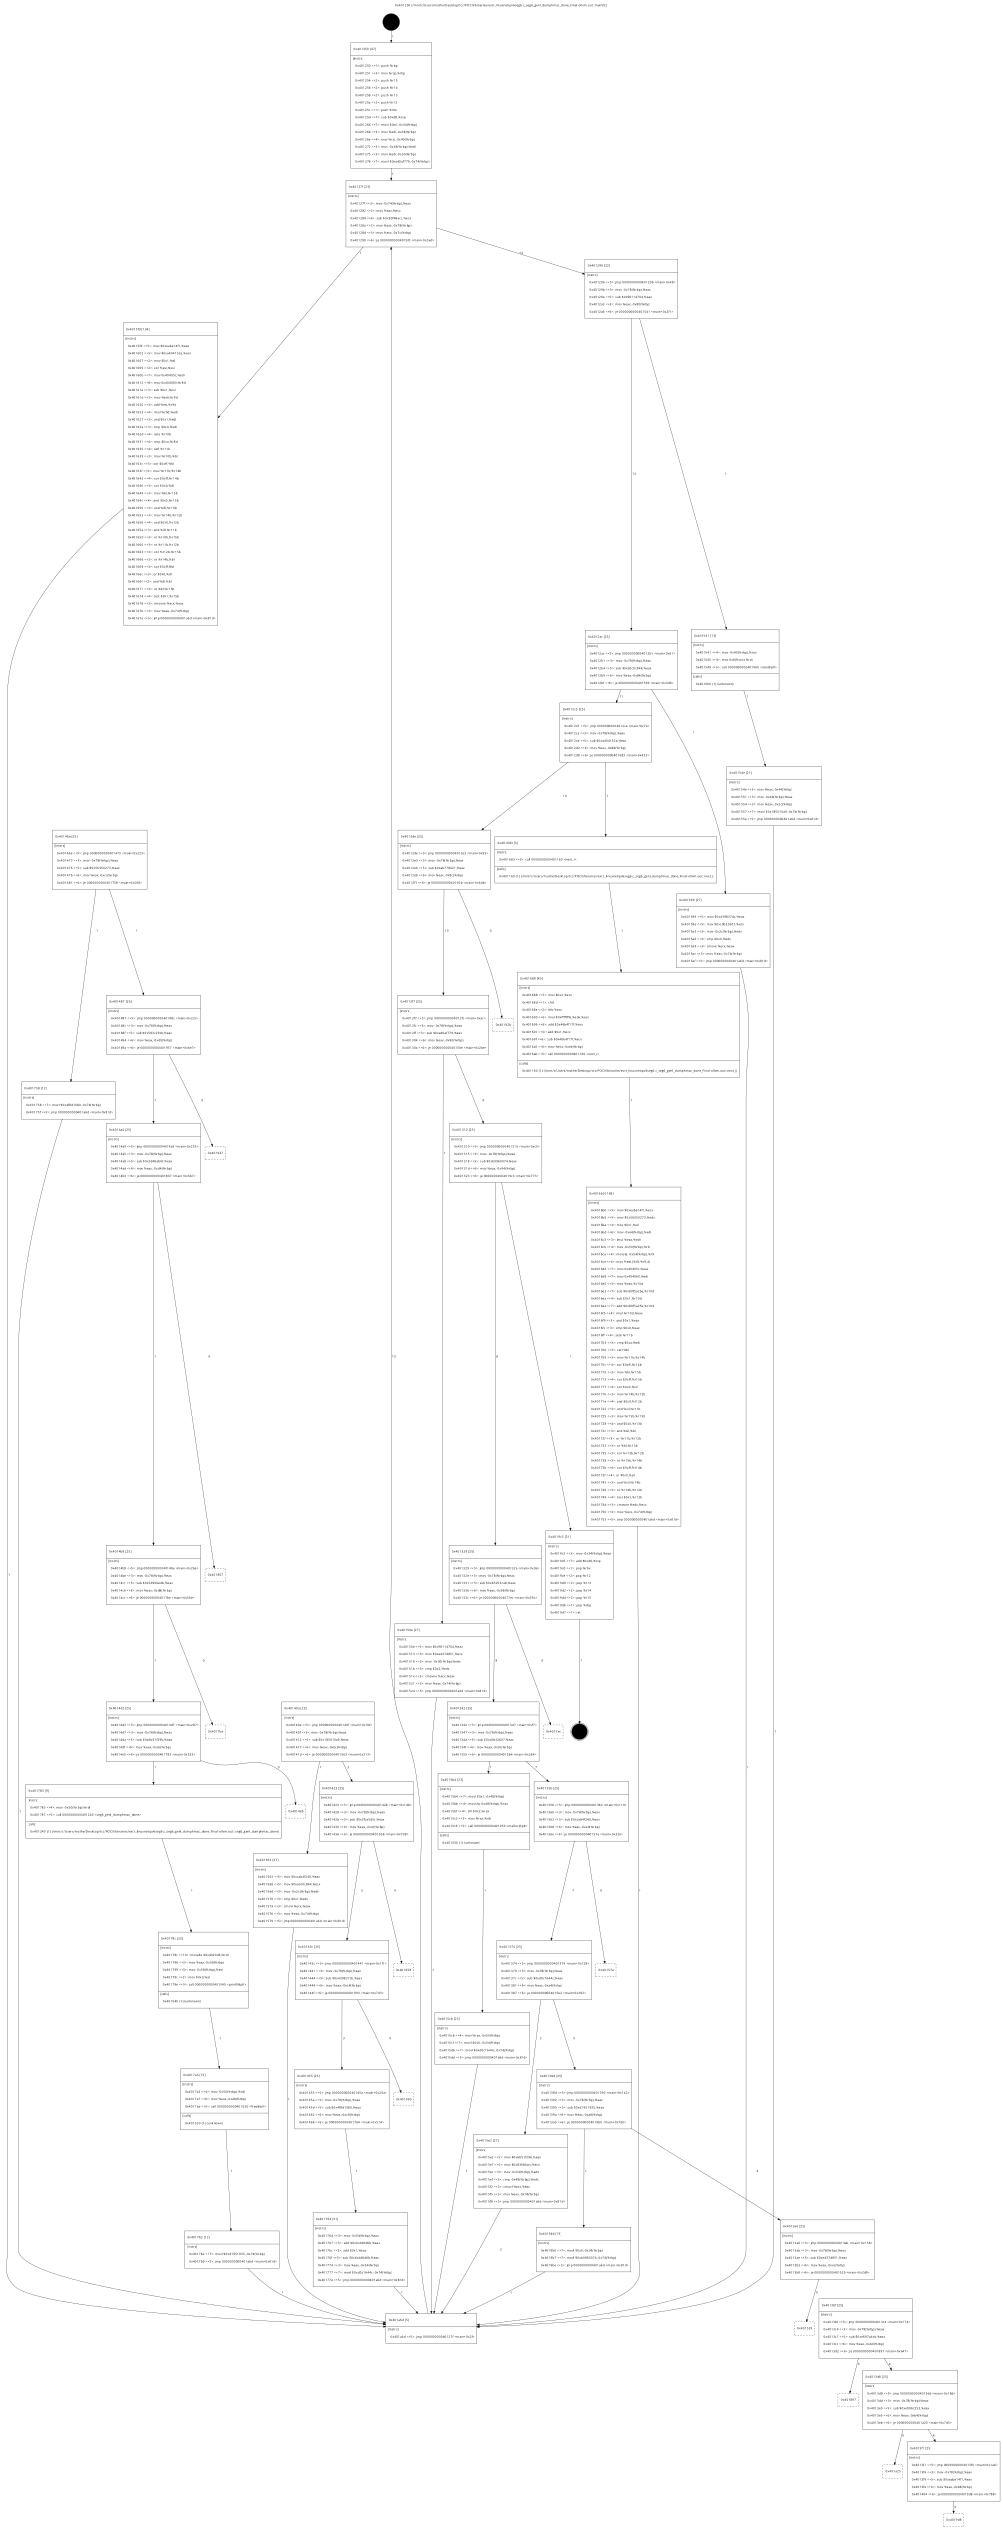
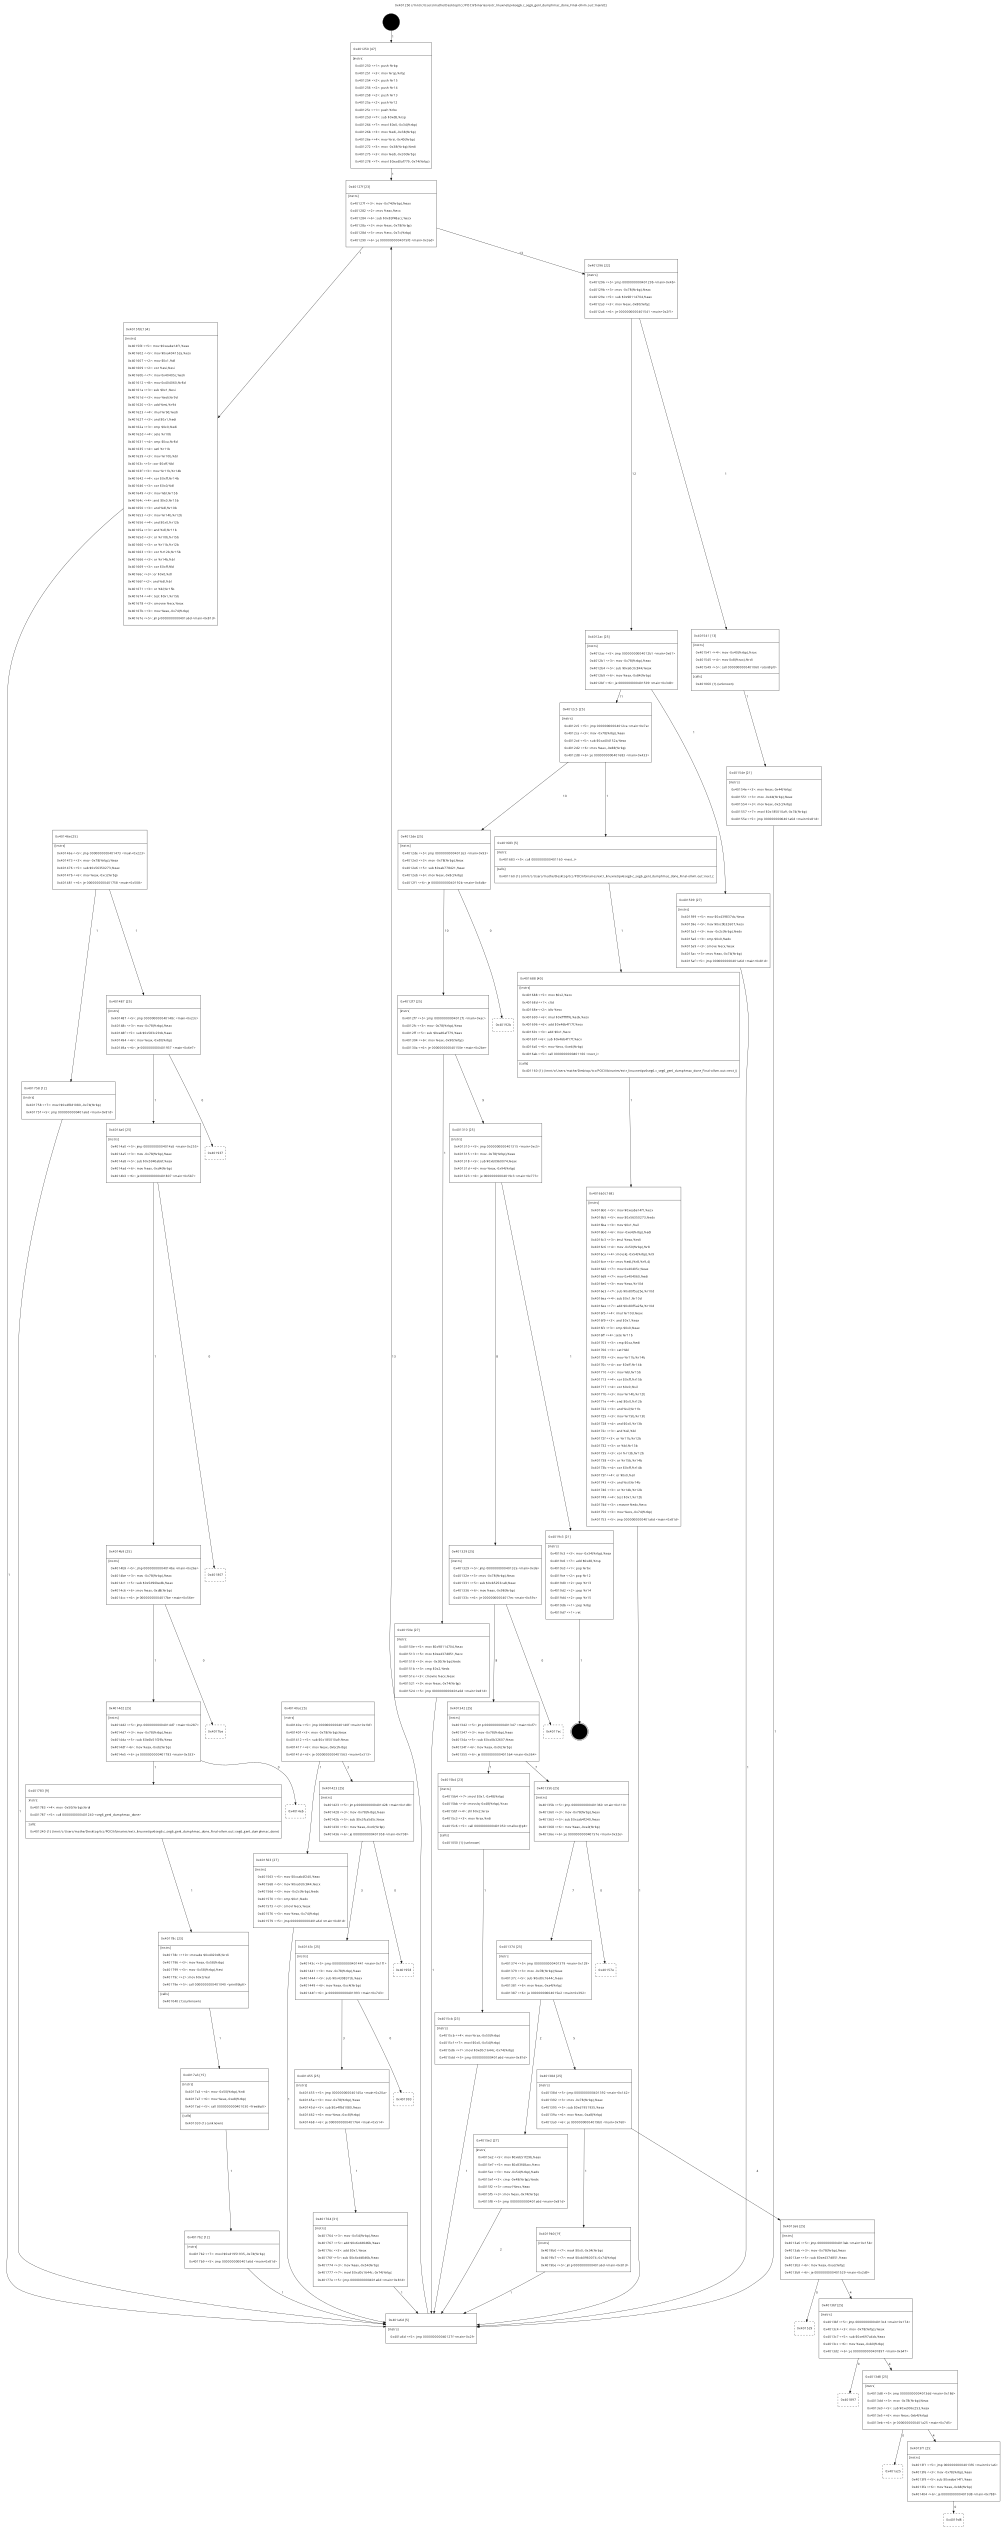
none -> (846, 2288)
